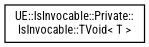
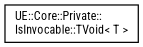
(75, 24) -> (72, 24)
